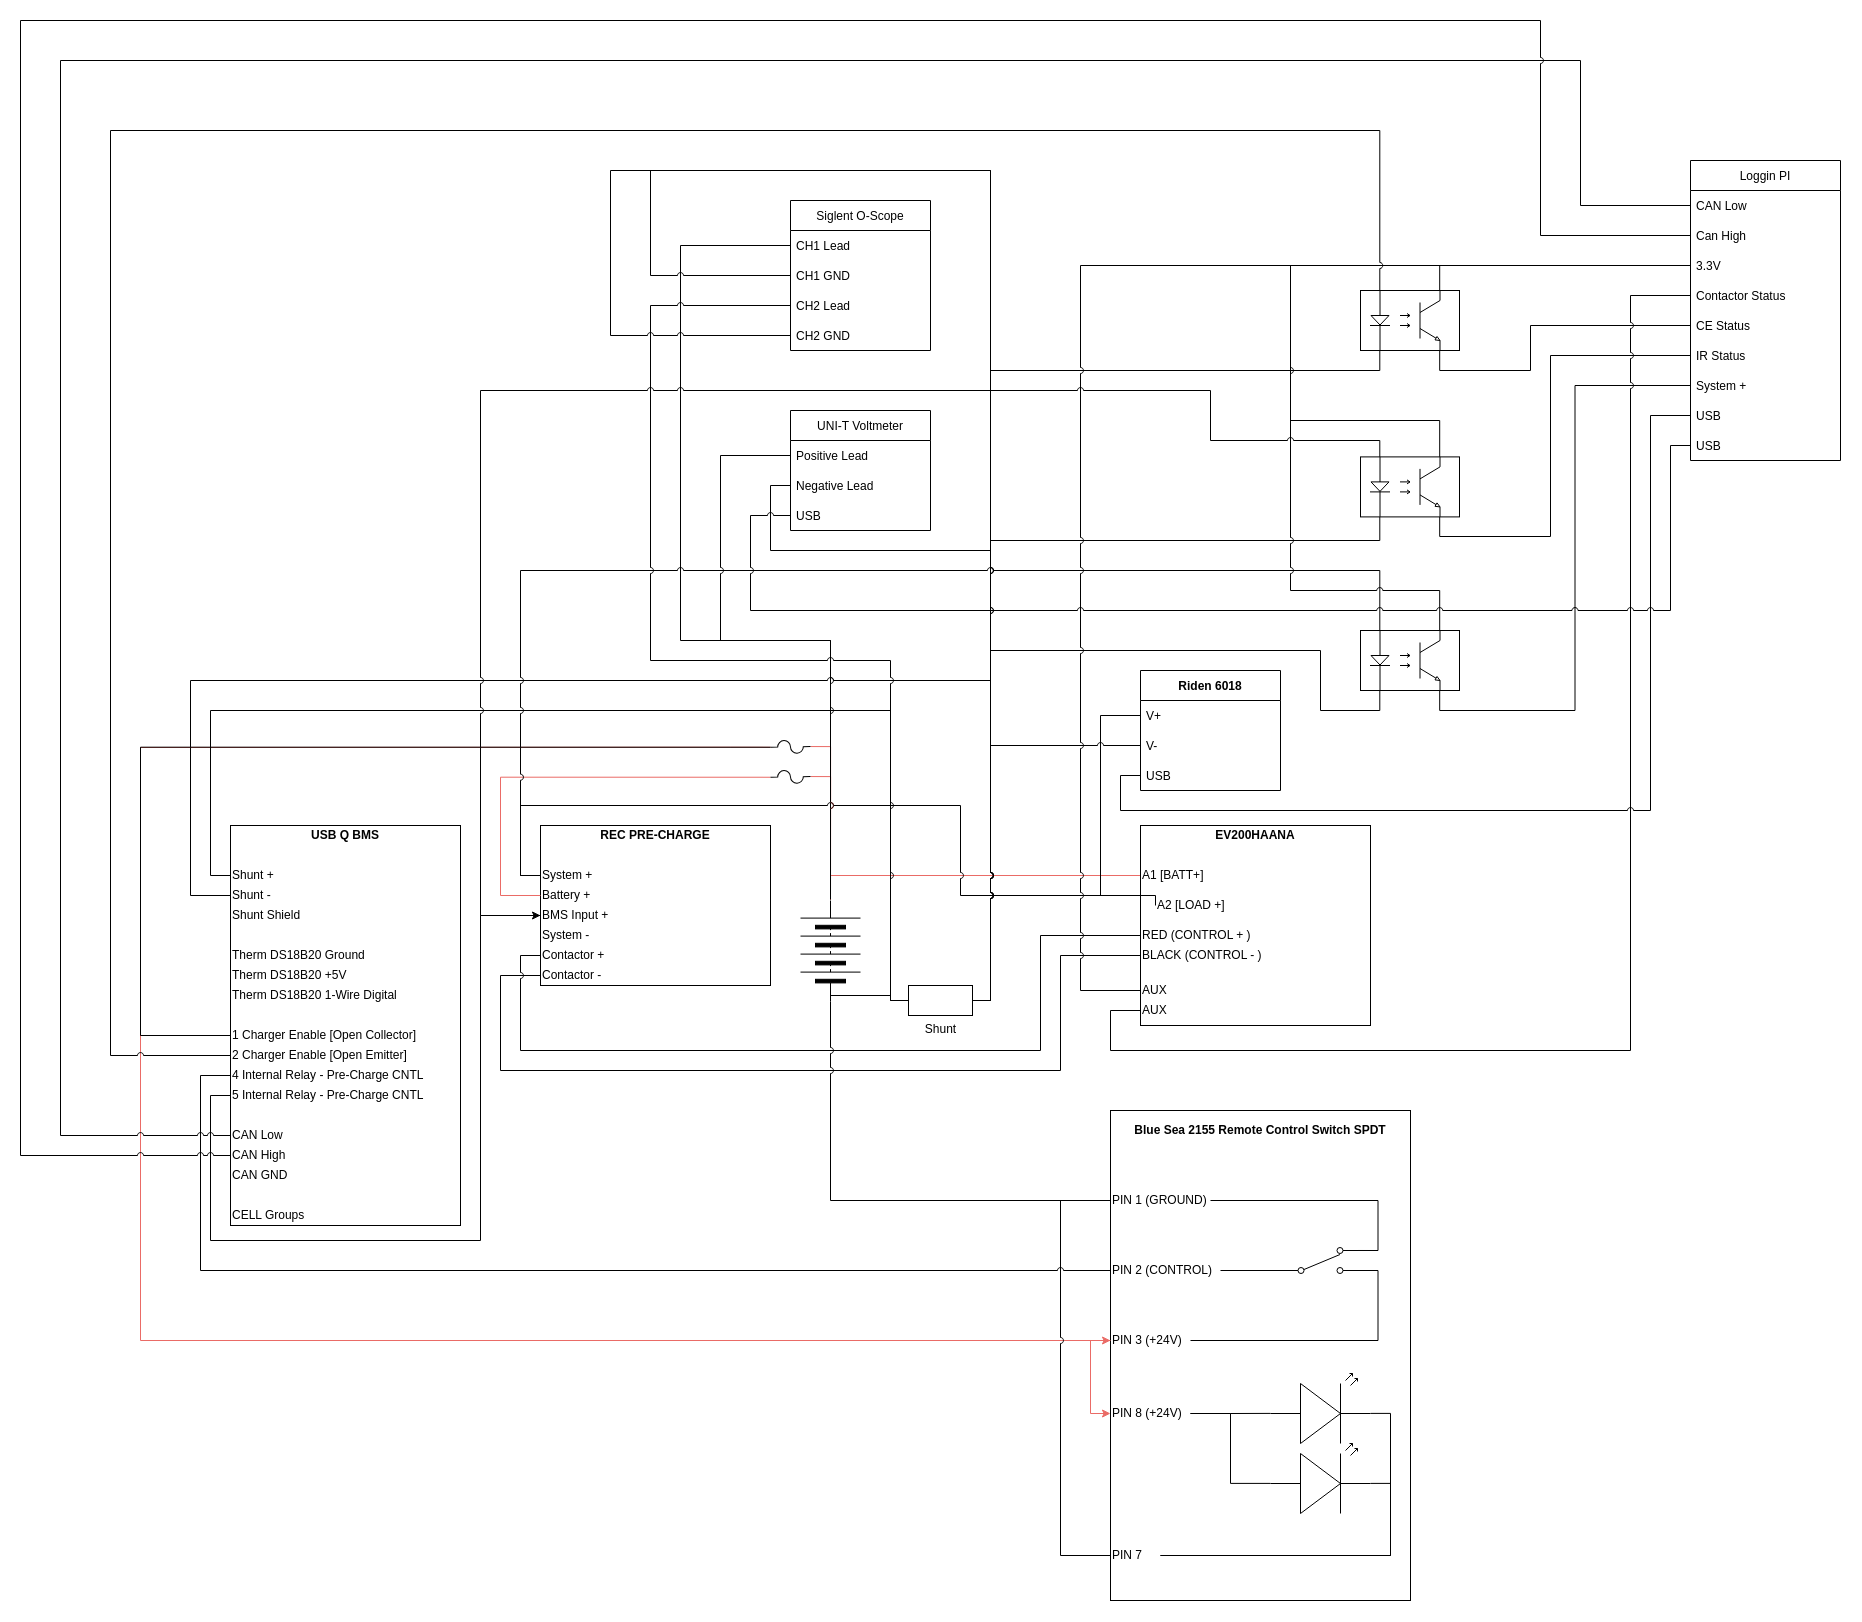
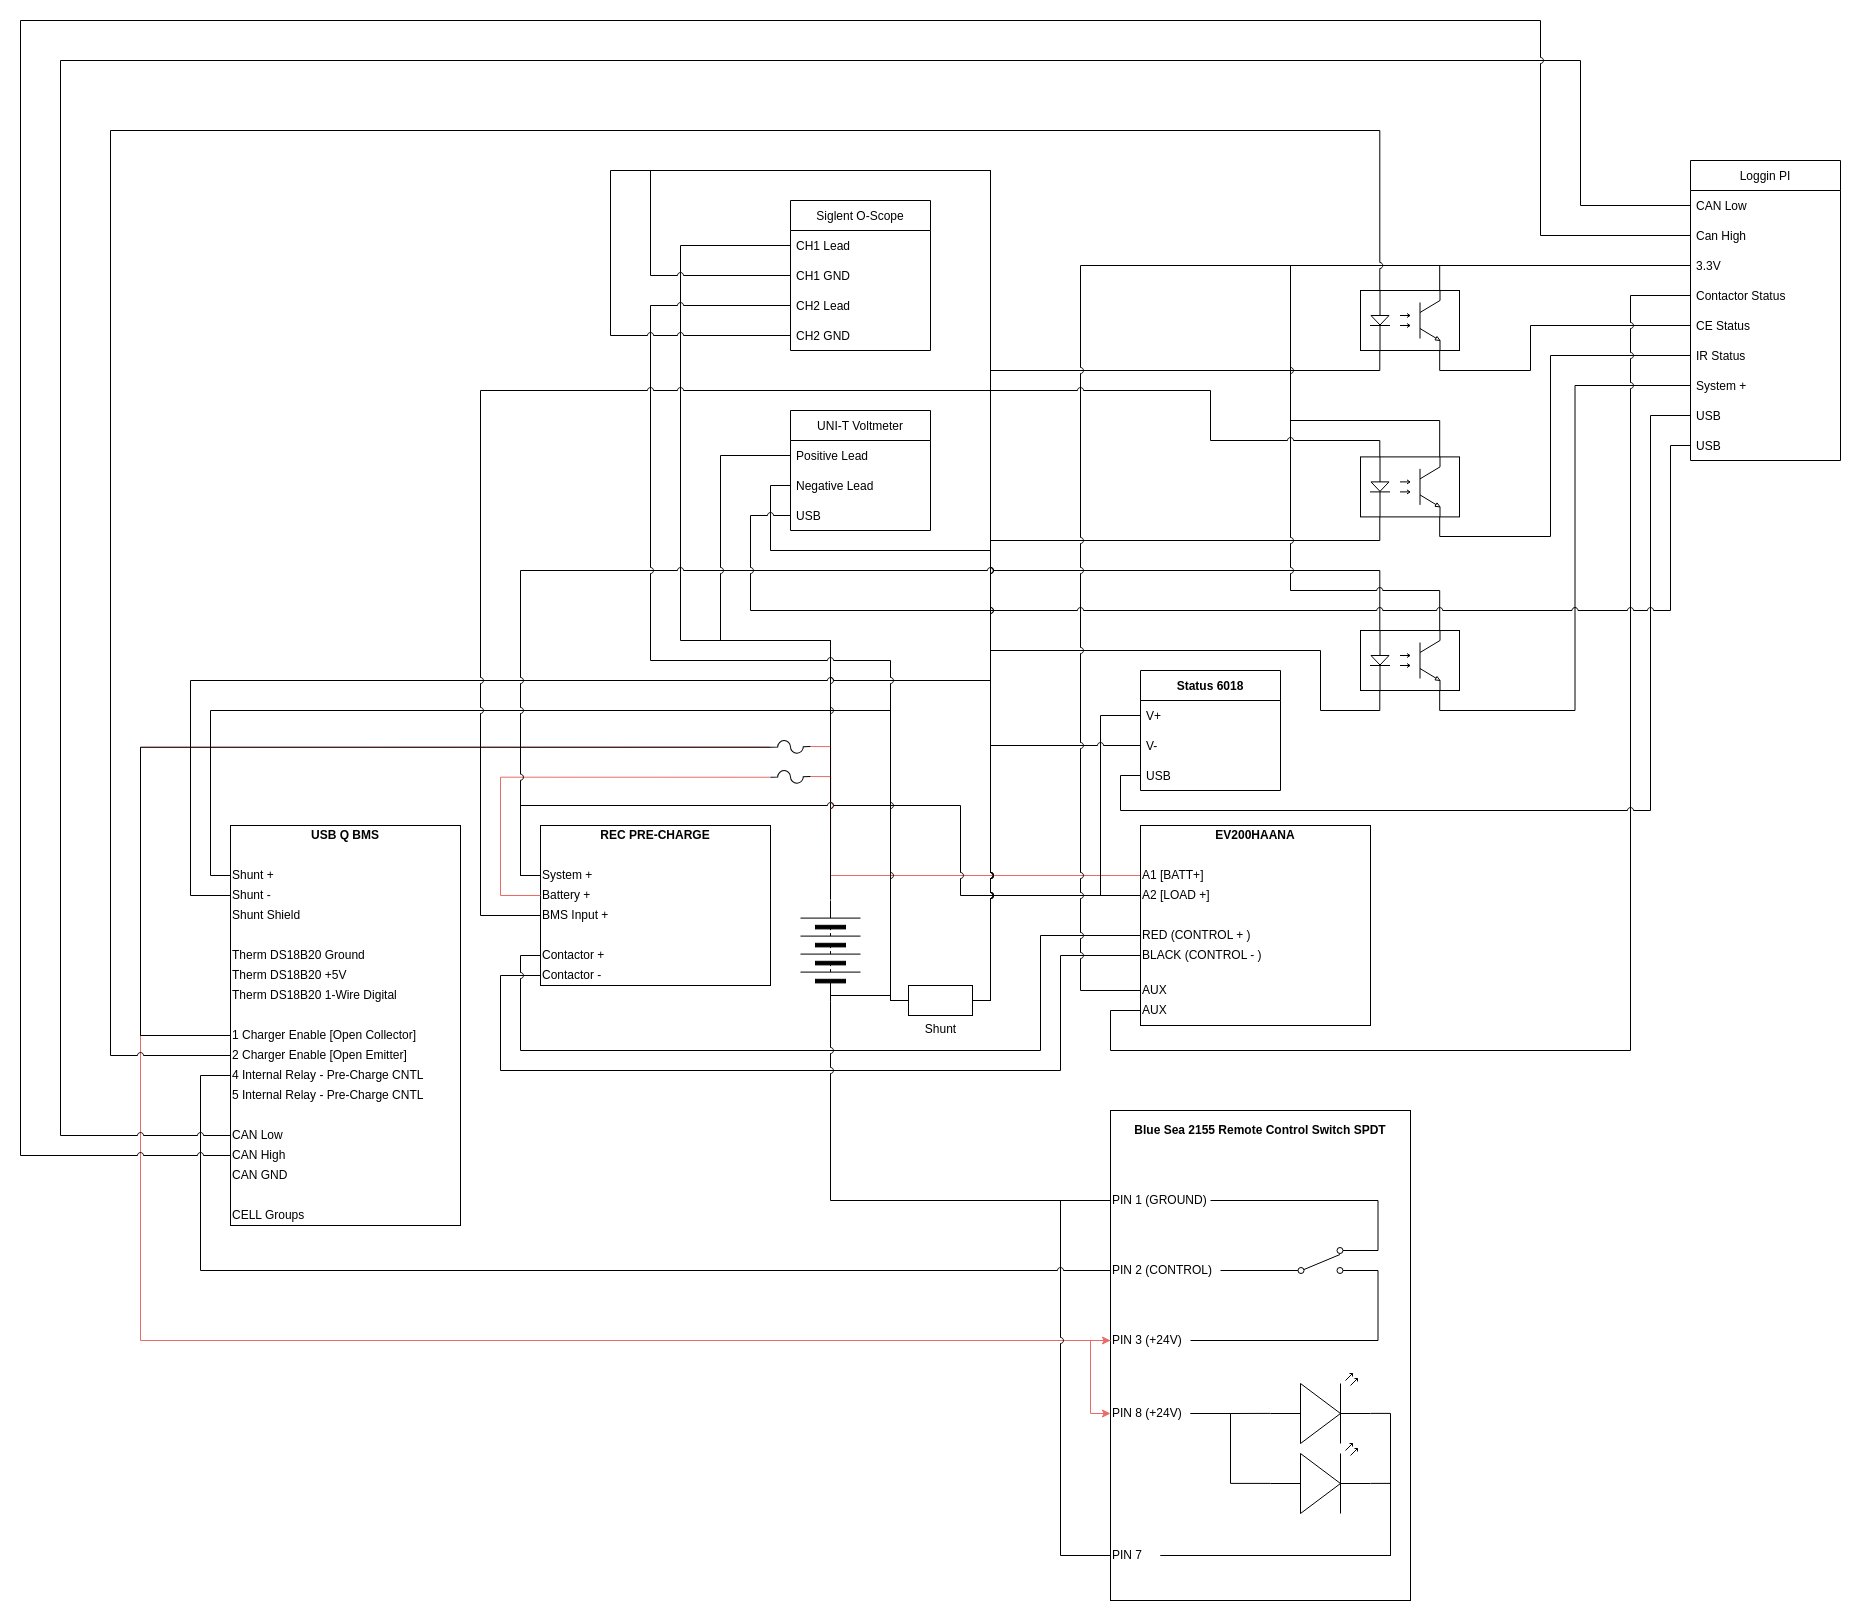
(1210, 686) -> (1210, 686)
(1256, 906) -> (1241, 896)
(641, 936) -> none
(425, 1241) -> none
